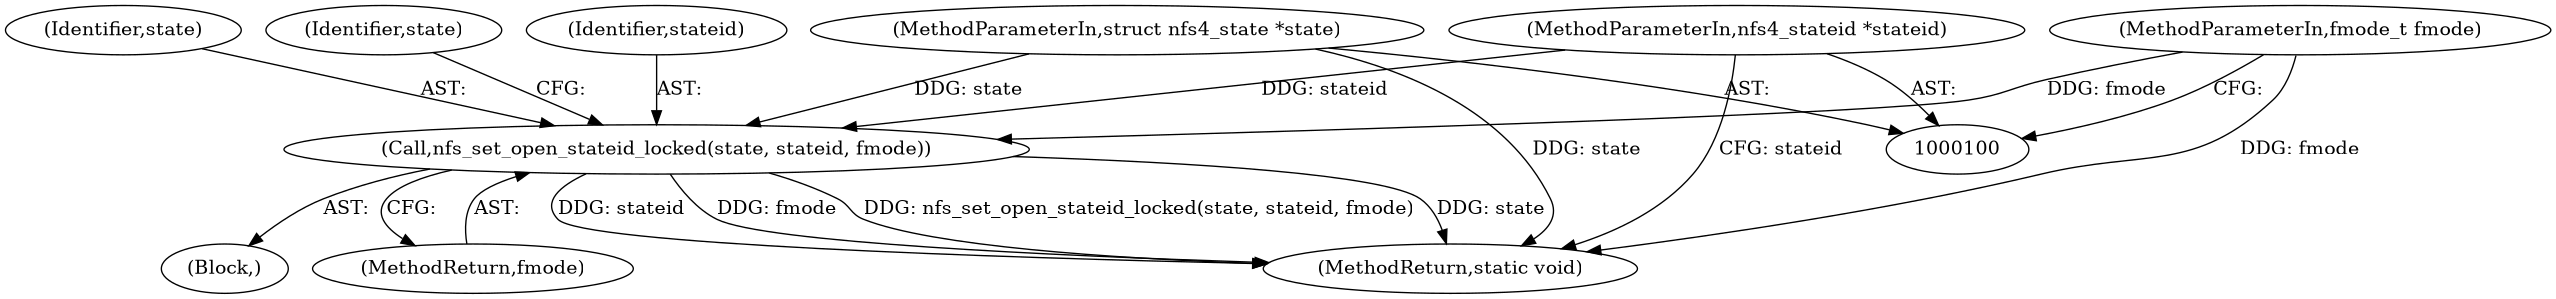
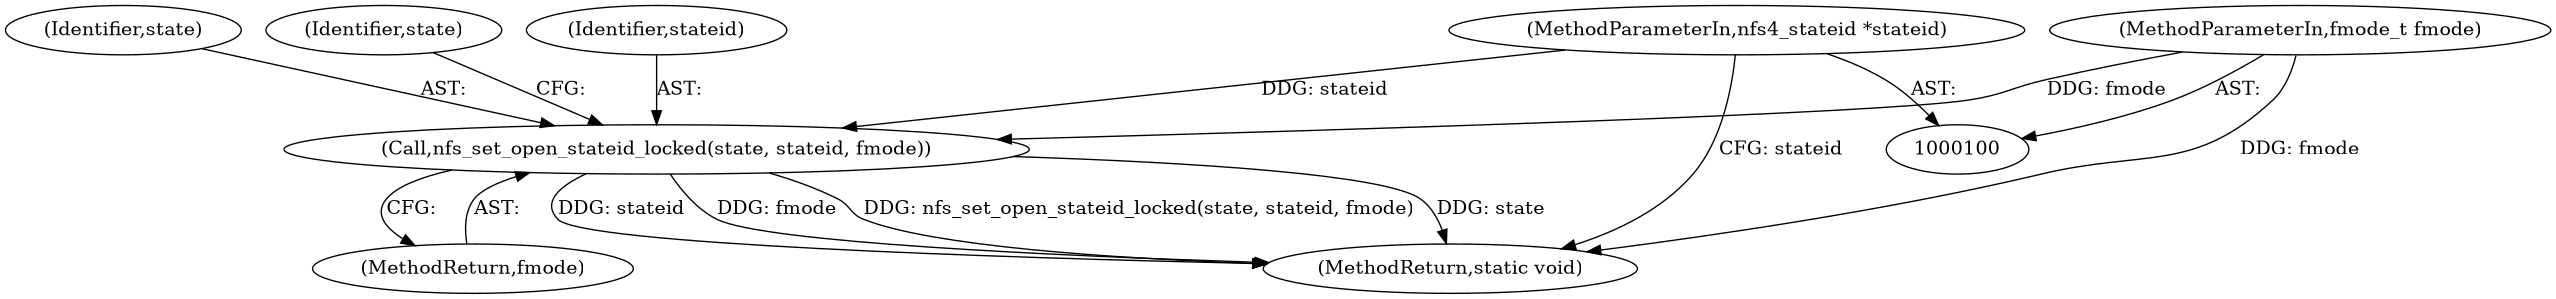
(1117, 30) -> none
(2241, 90) -> (2241, 90)
(225, 269) -> none
